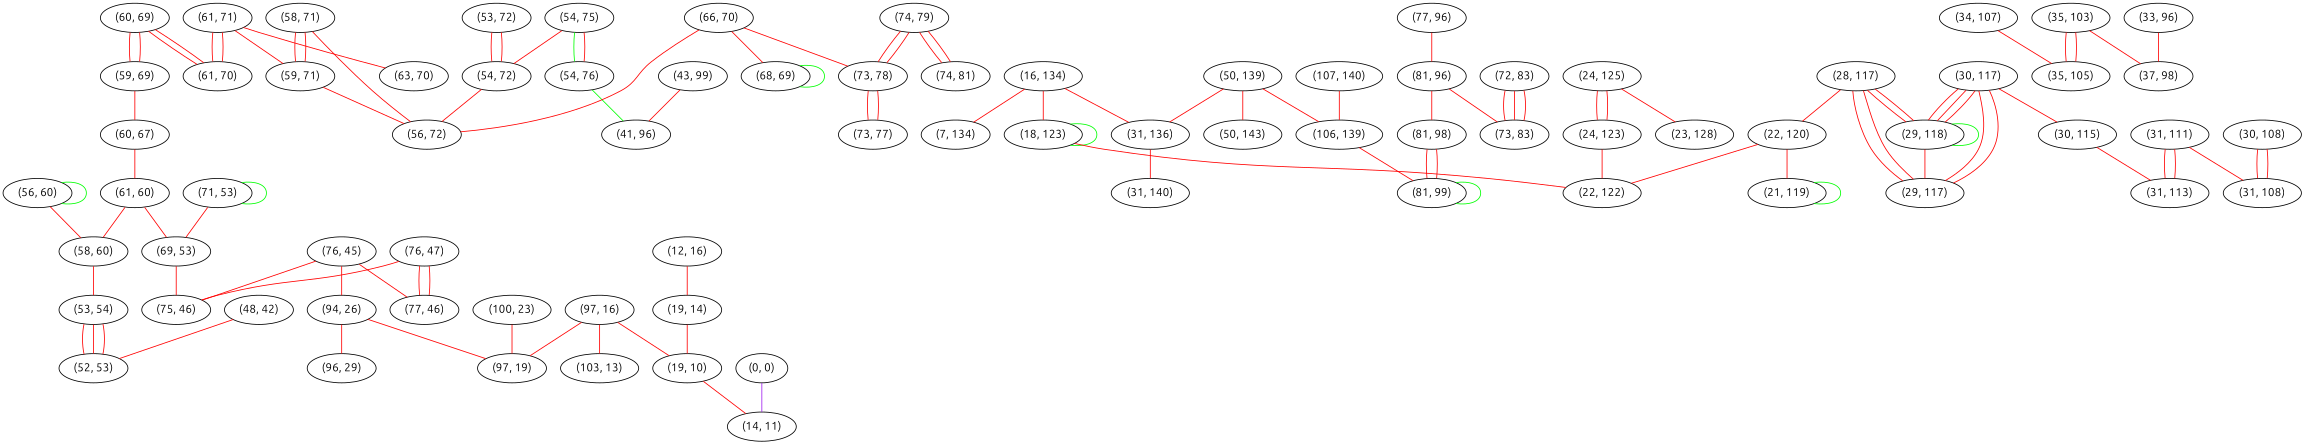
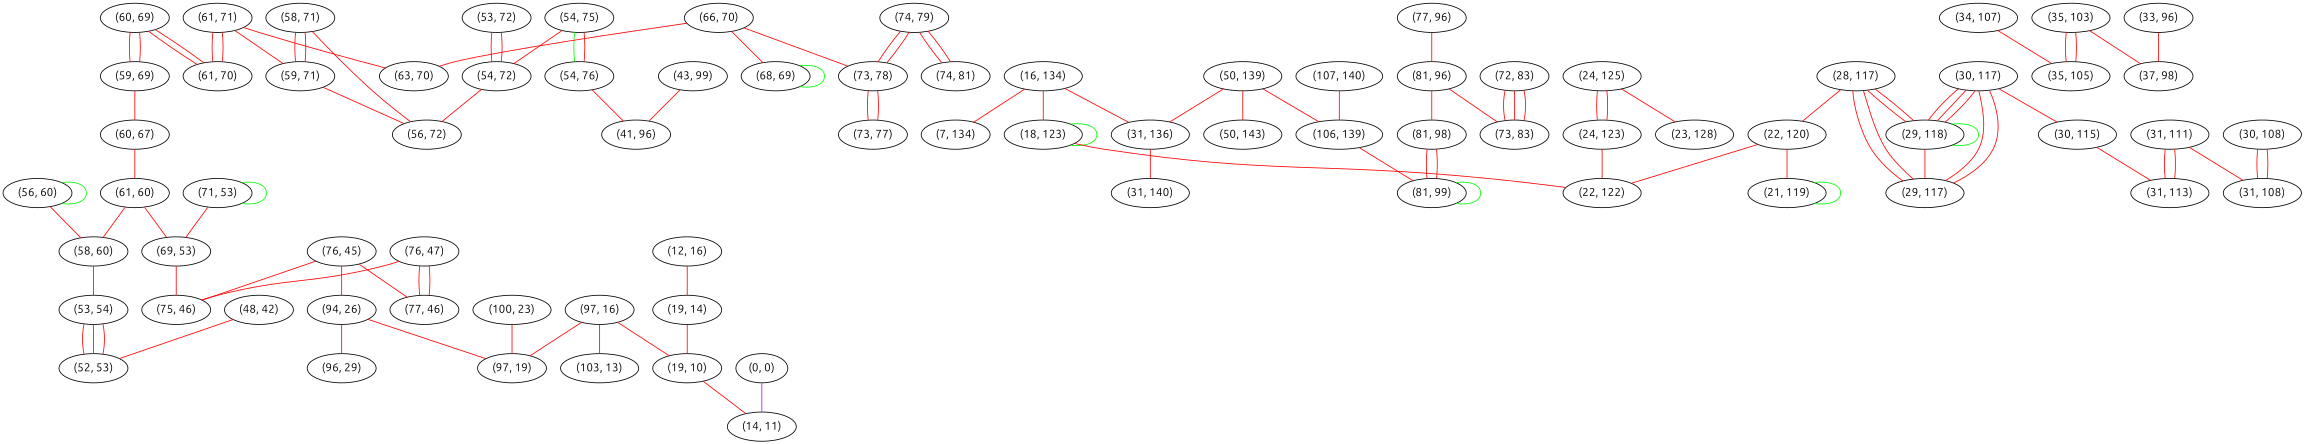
(590, 104) -> (562, 42)
(608, 105) -> (608, 105)
